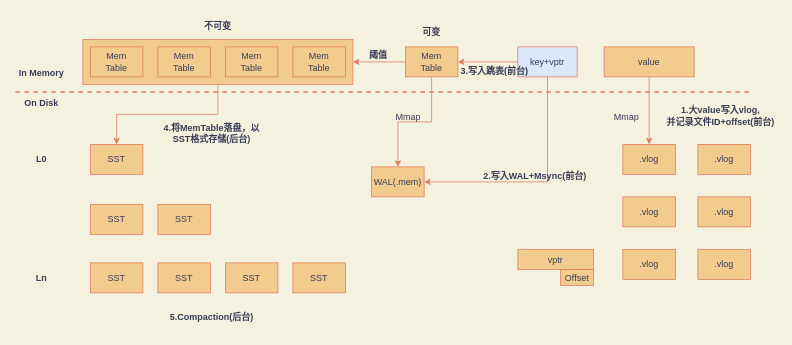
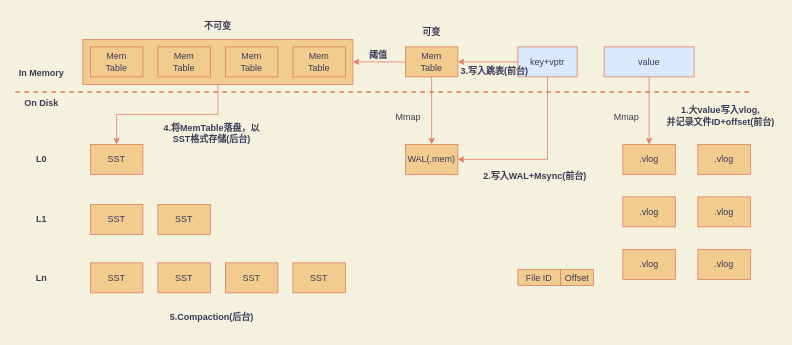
(649, 62) -> (649, 62)
(398, 182) -> (432, 159)
none -> (42, 219)
(556, 260) -> none
none -> (539, 278)
